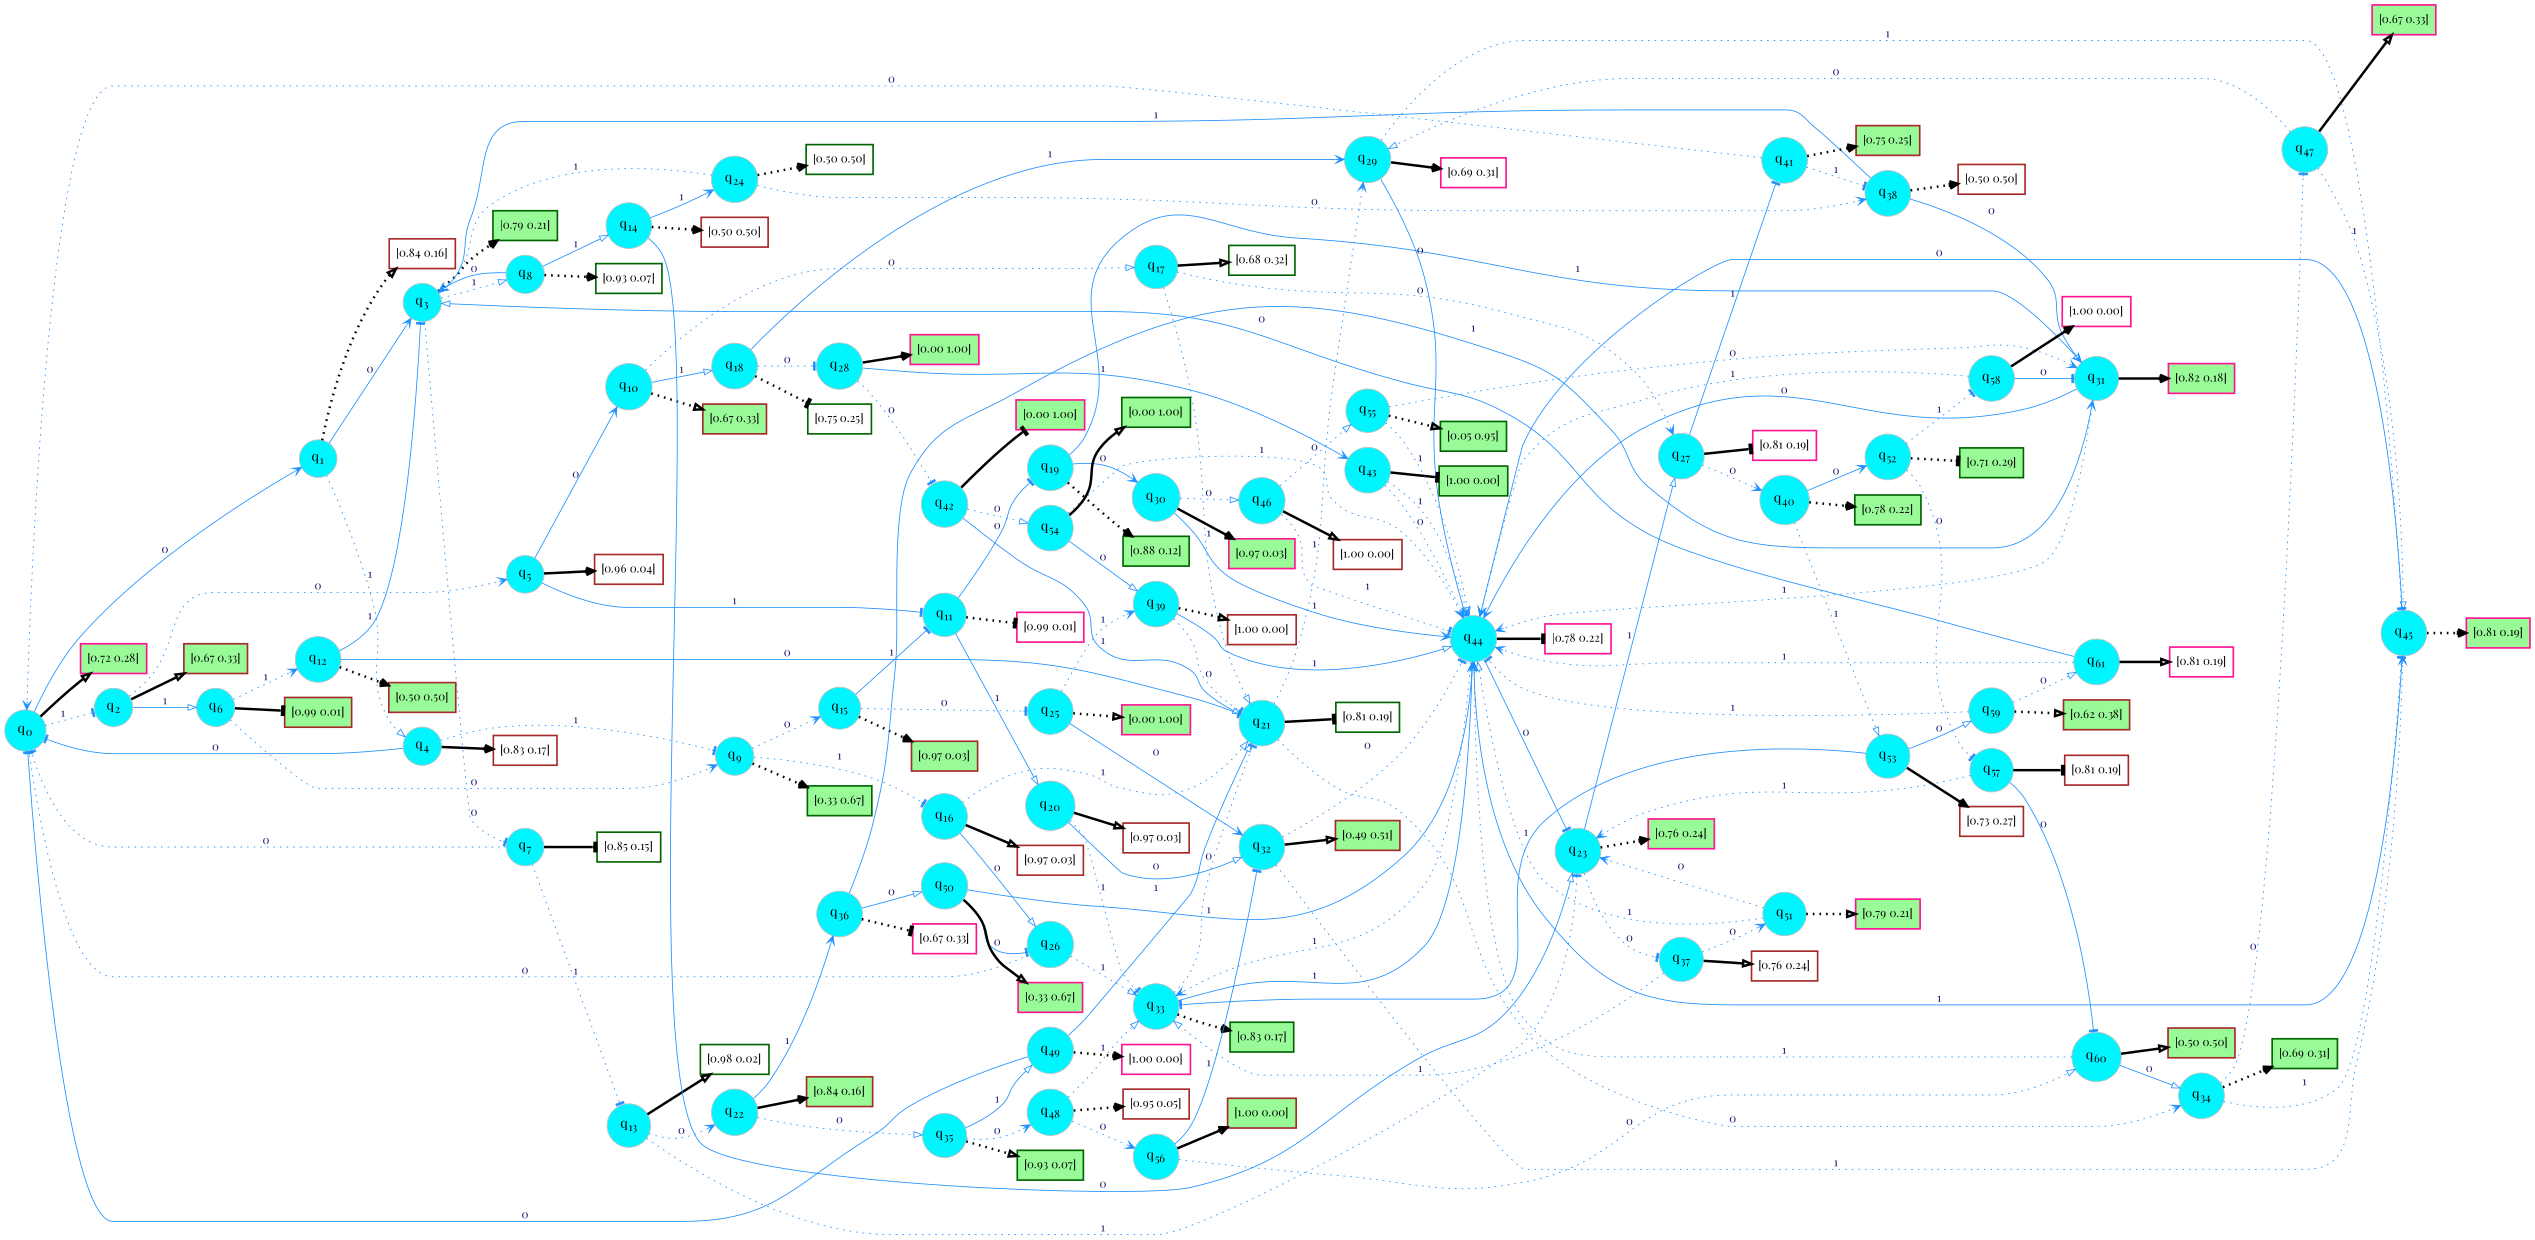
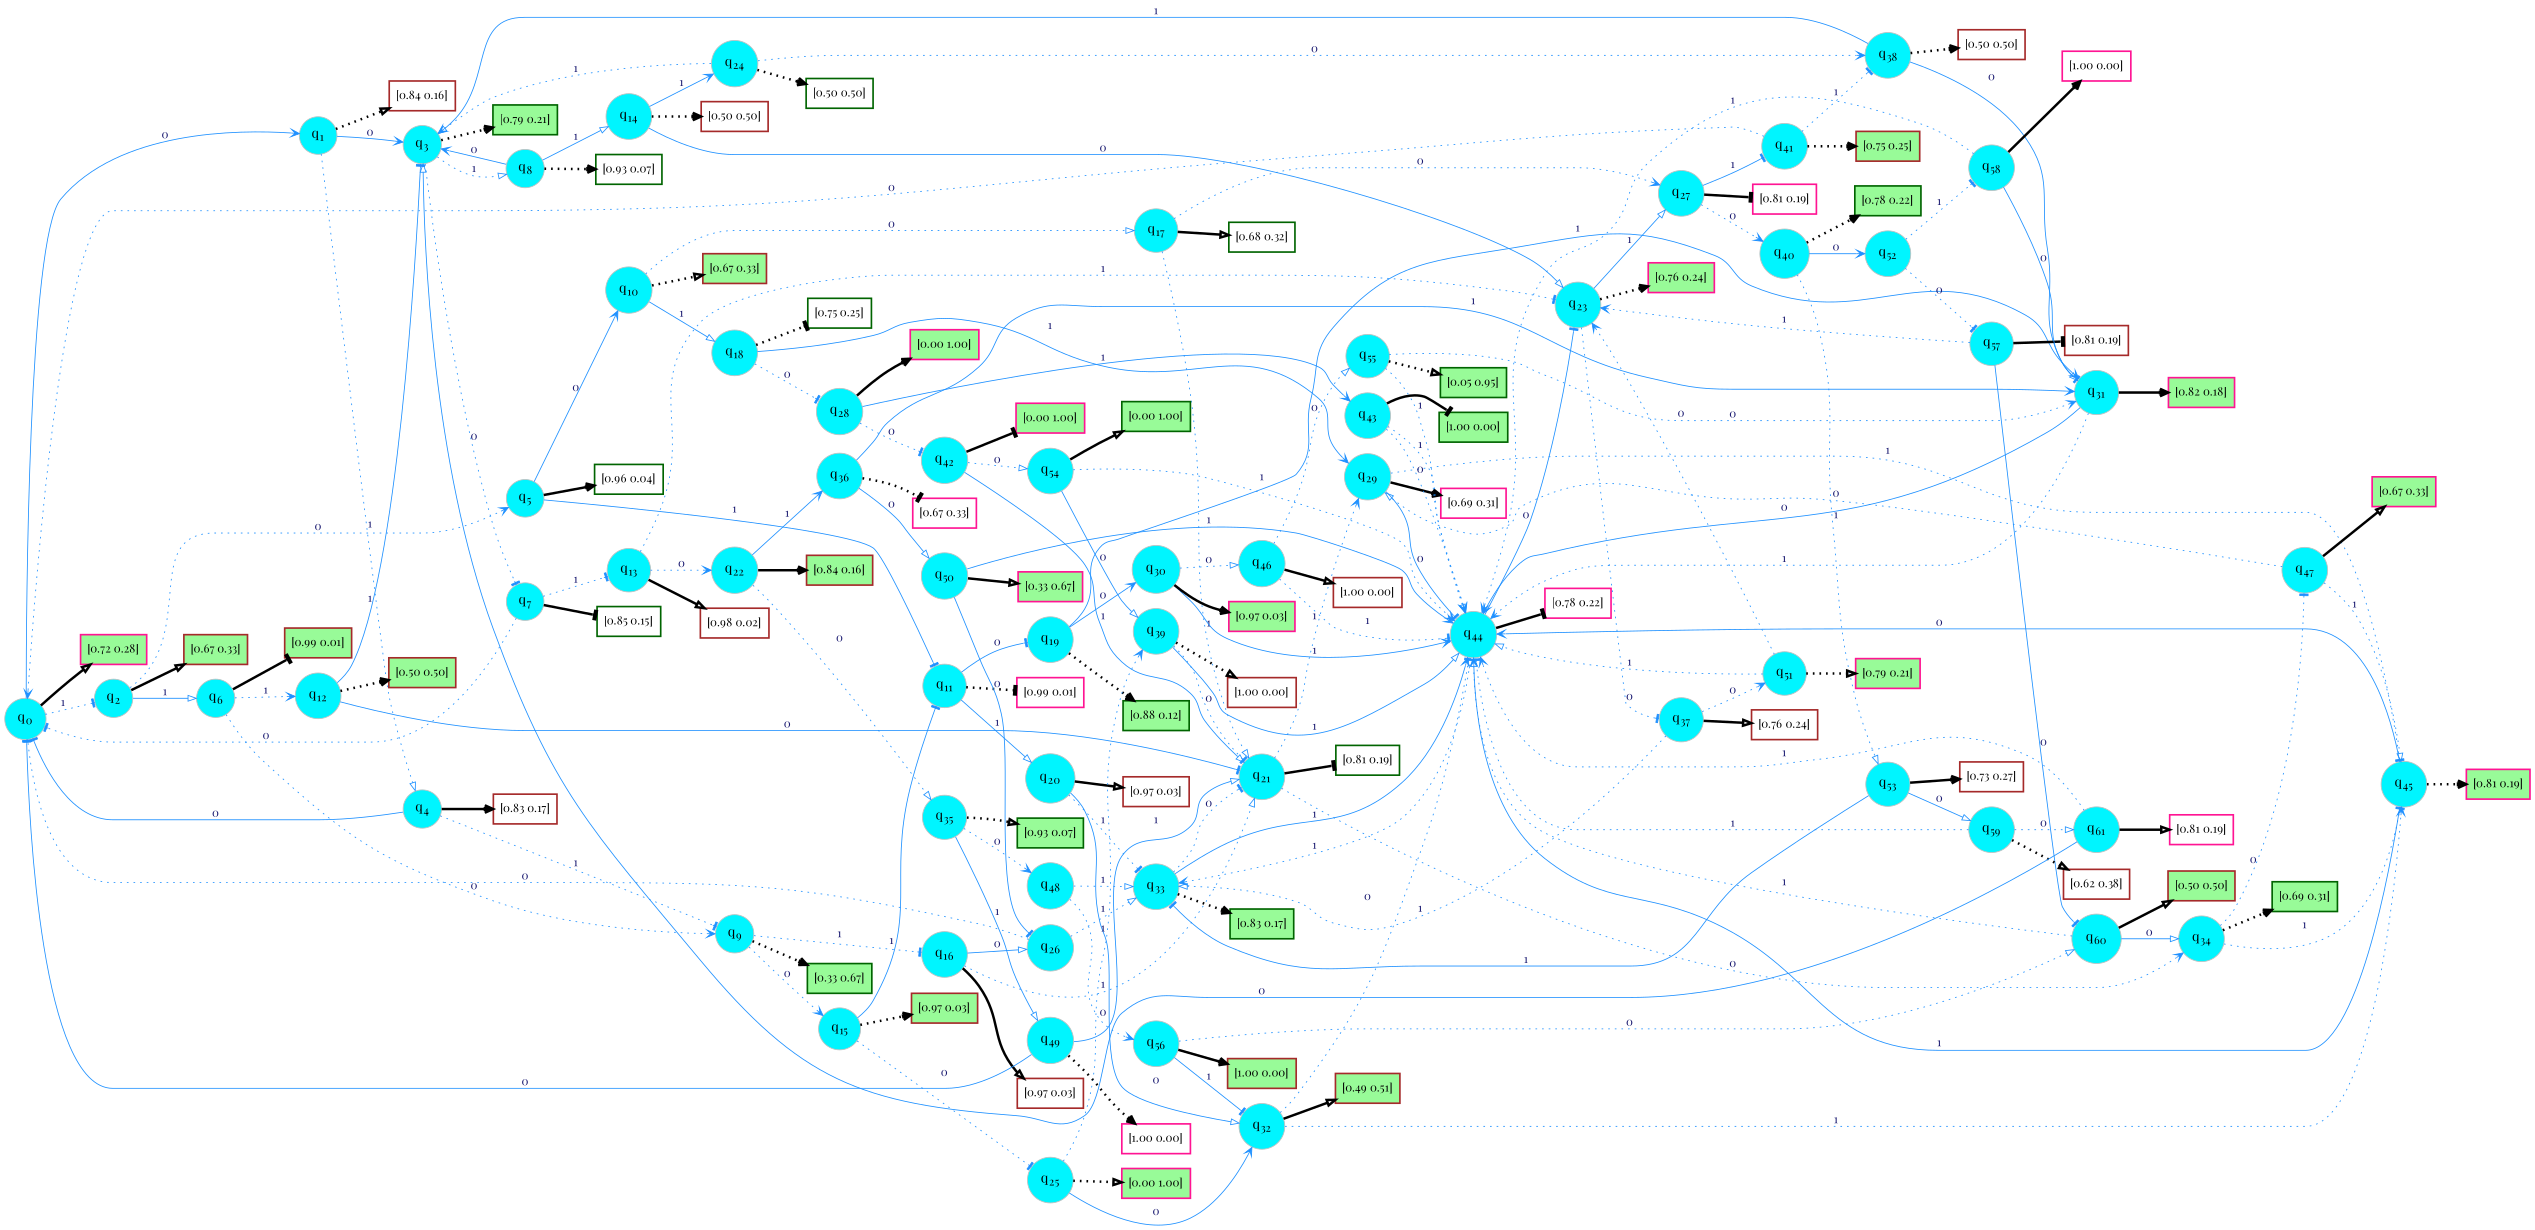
(1992, 463) -> none
(629, 569) -> (629, 479)
(2097, 715) -> (2097, 884)
(735, 1059) -> (735, 623)
(1156, 1104) -> none
